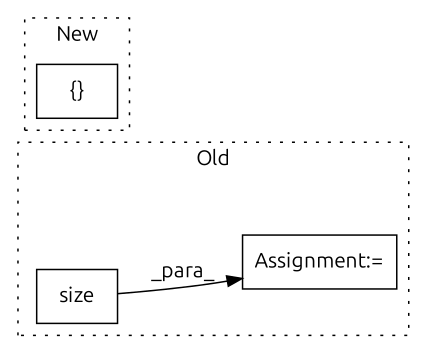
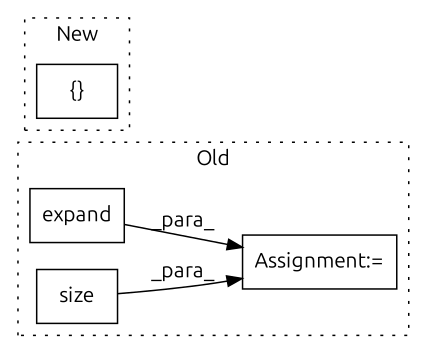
none -> (77, 216)
